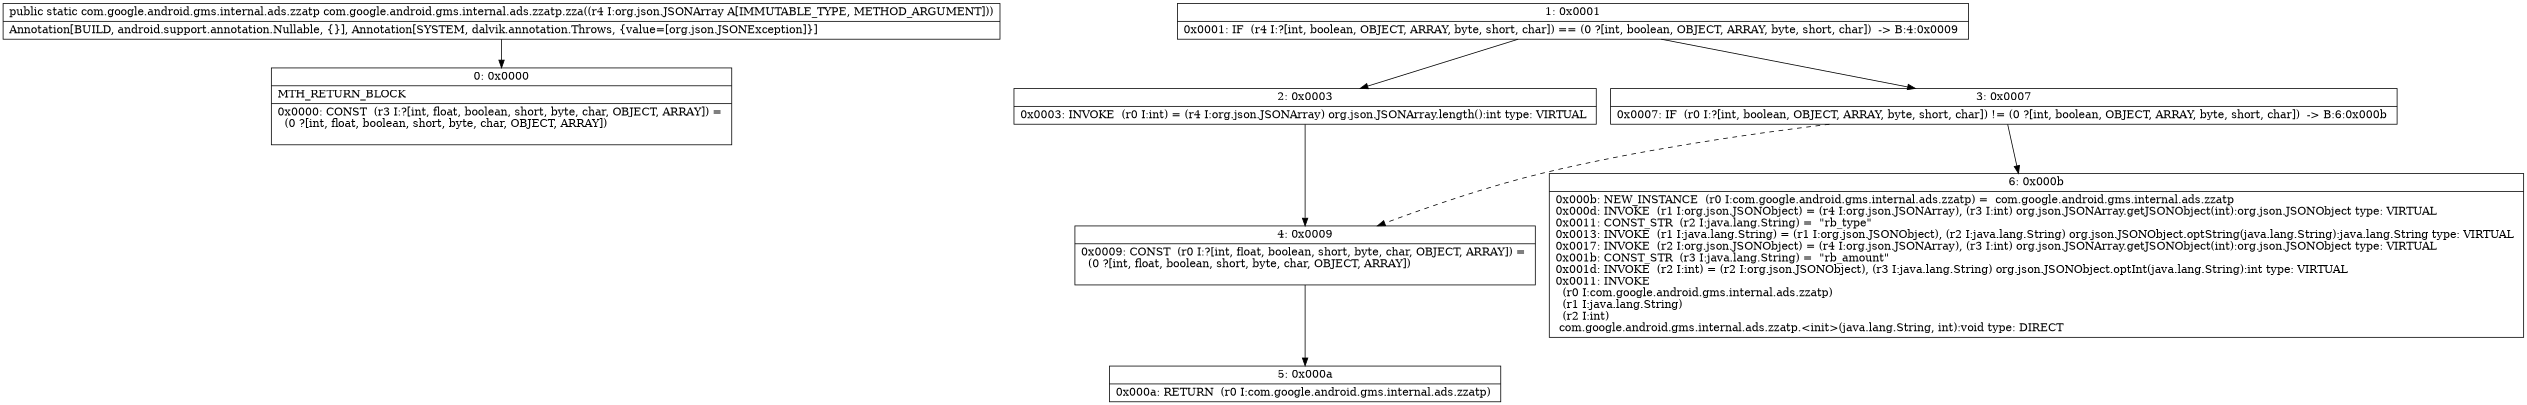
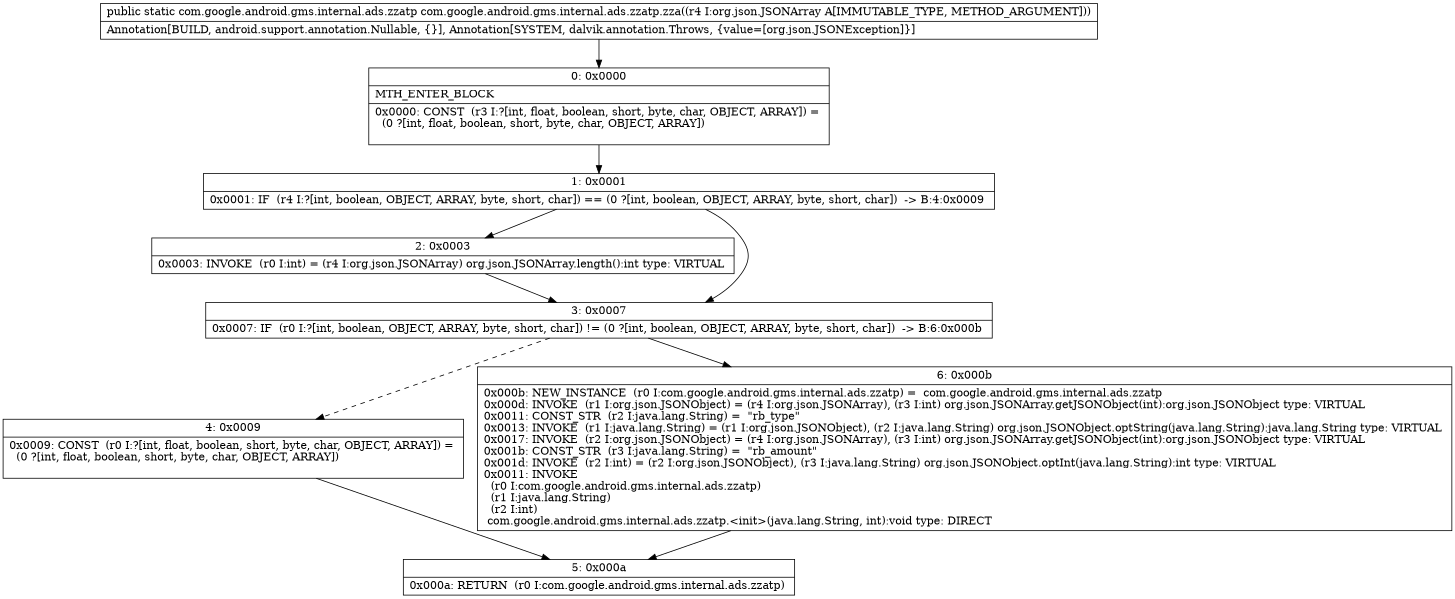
(342, 94) -> (435, 94)
none -> (599, 155)
(1305, 171) -> (517, 287)
none -> (693, 544)
